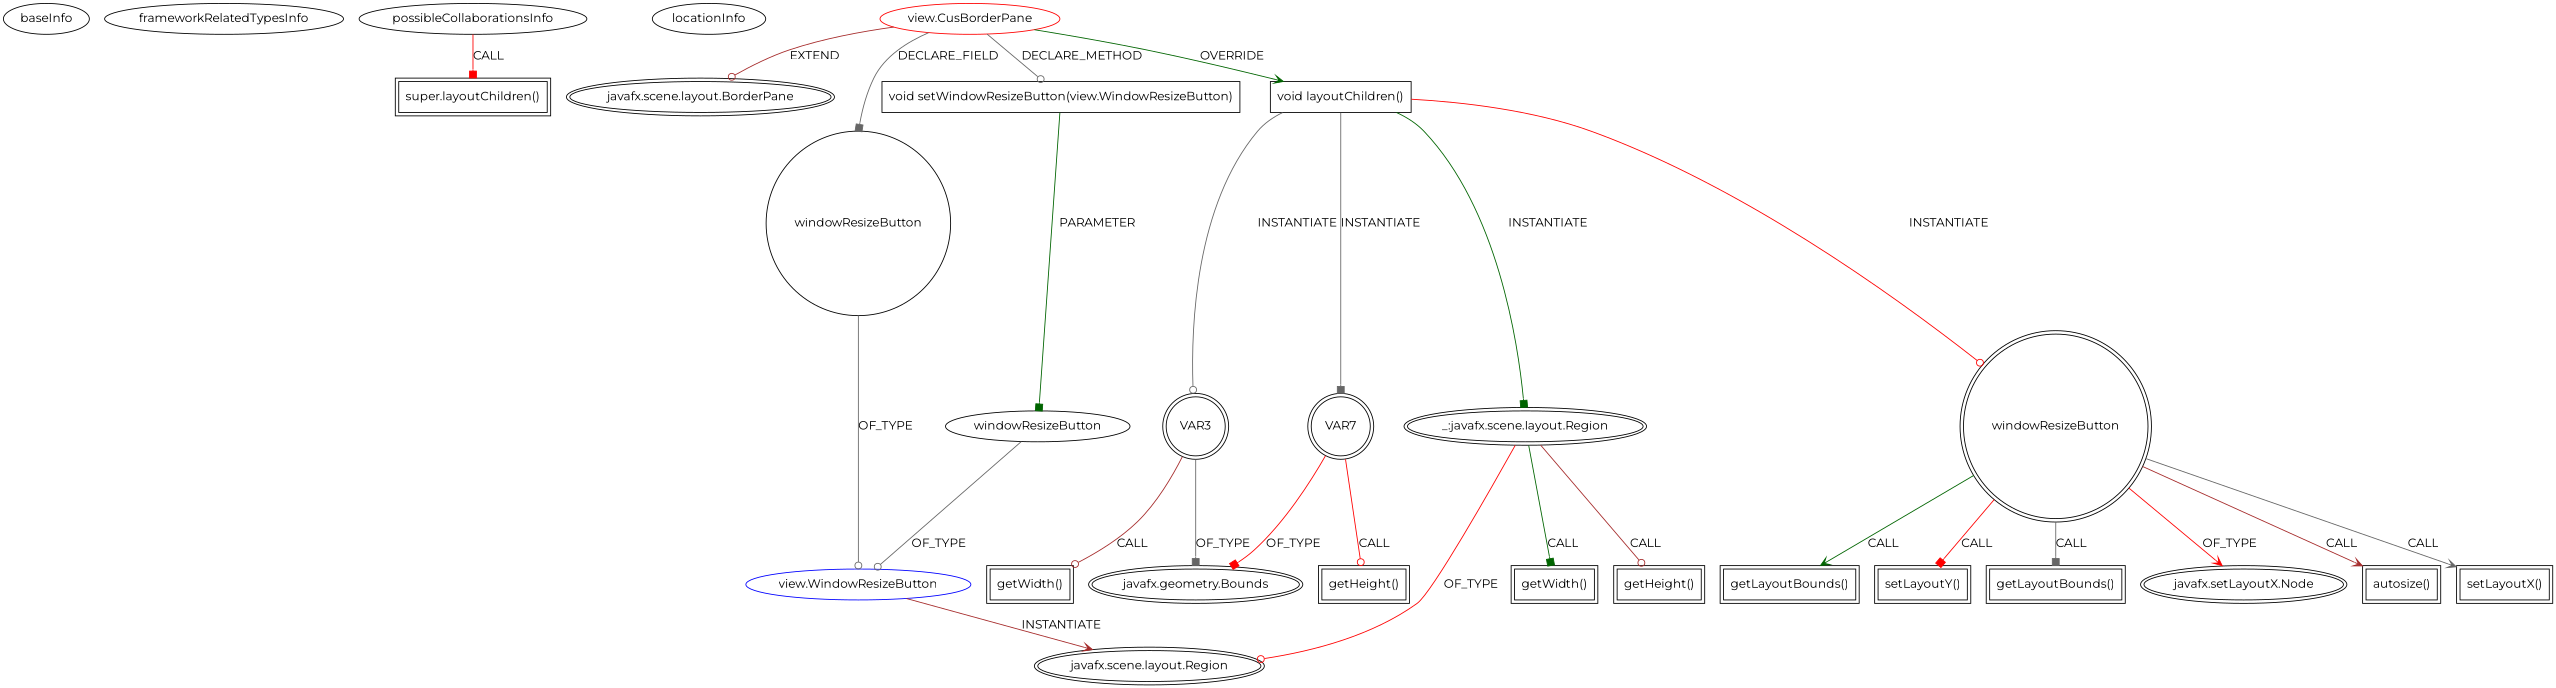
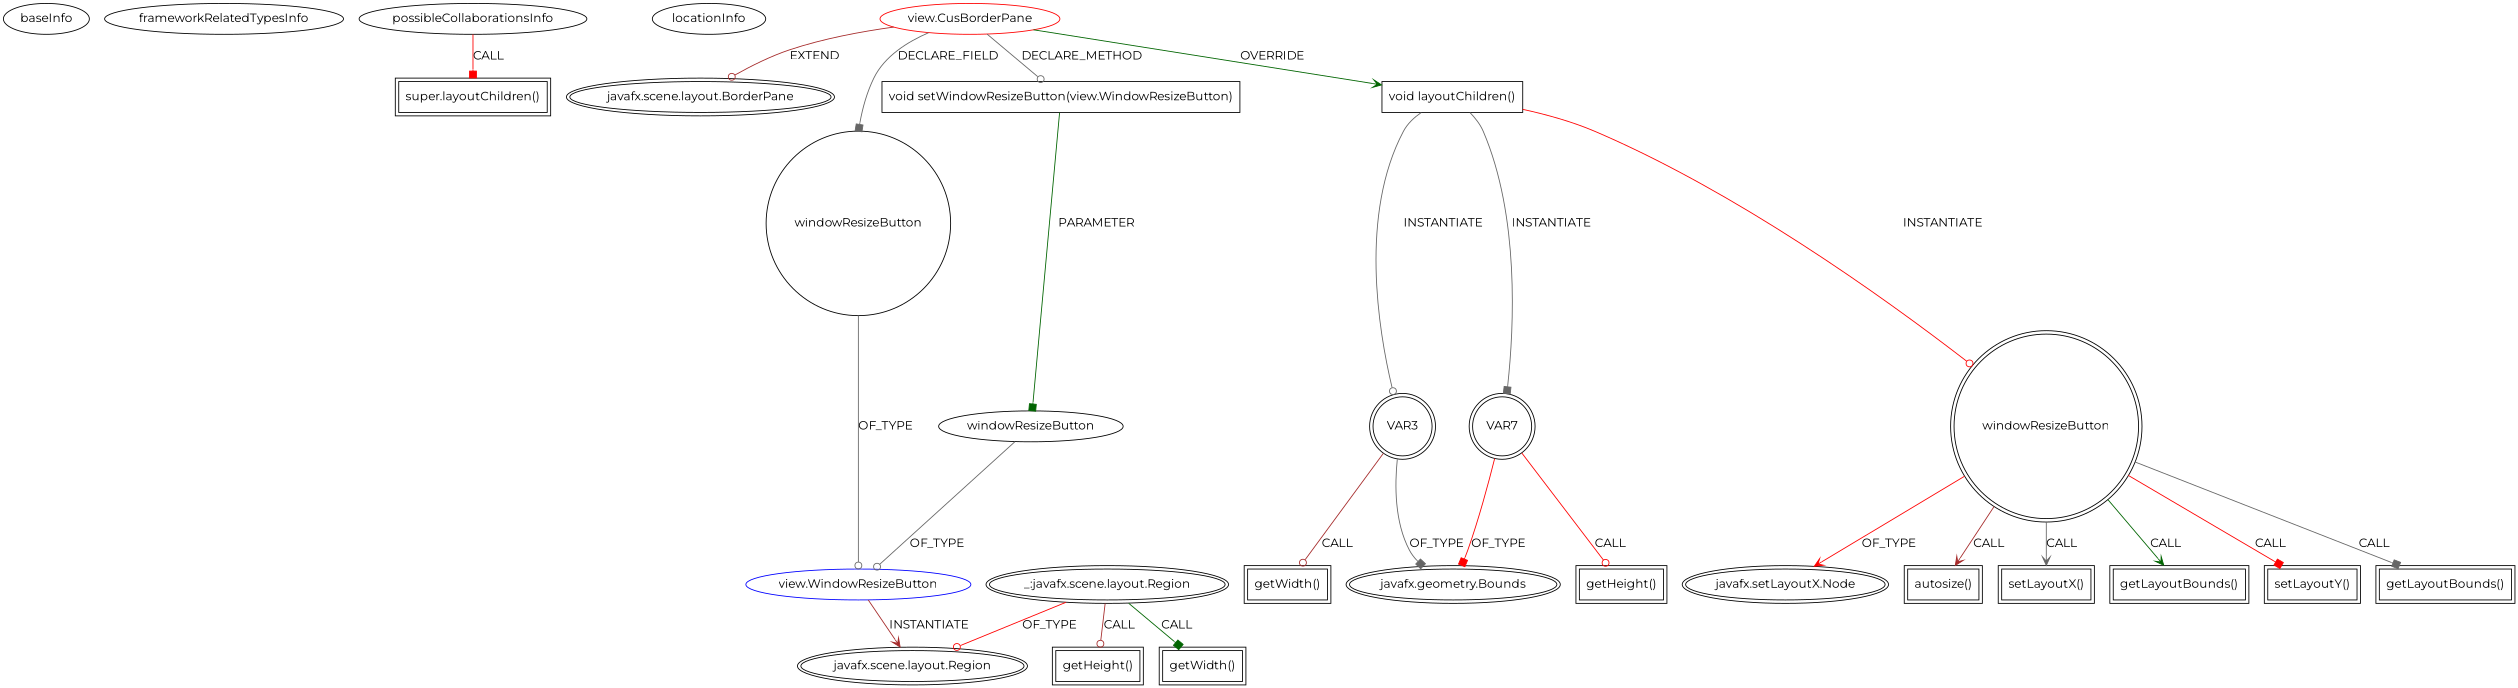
(1488, 241) -> none
